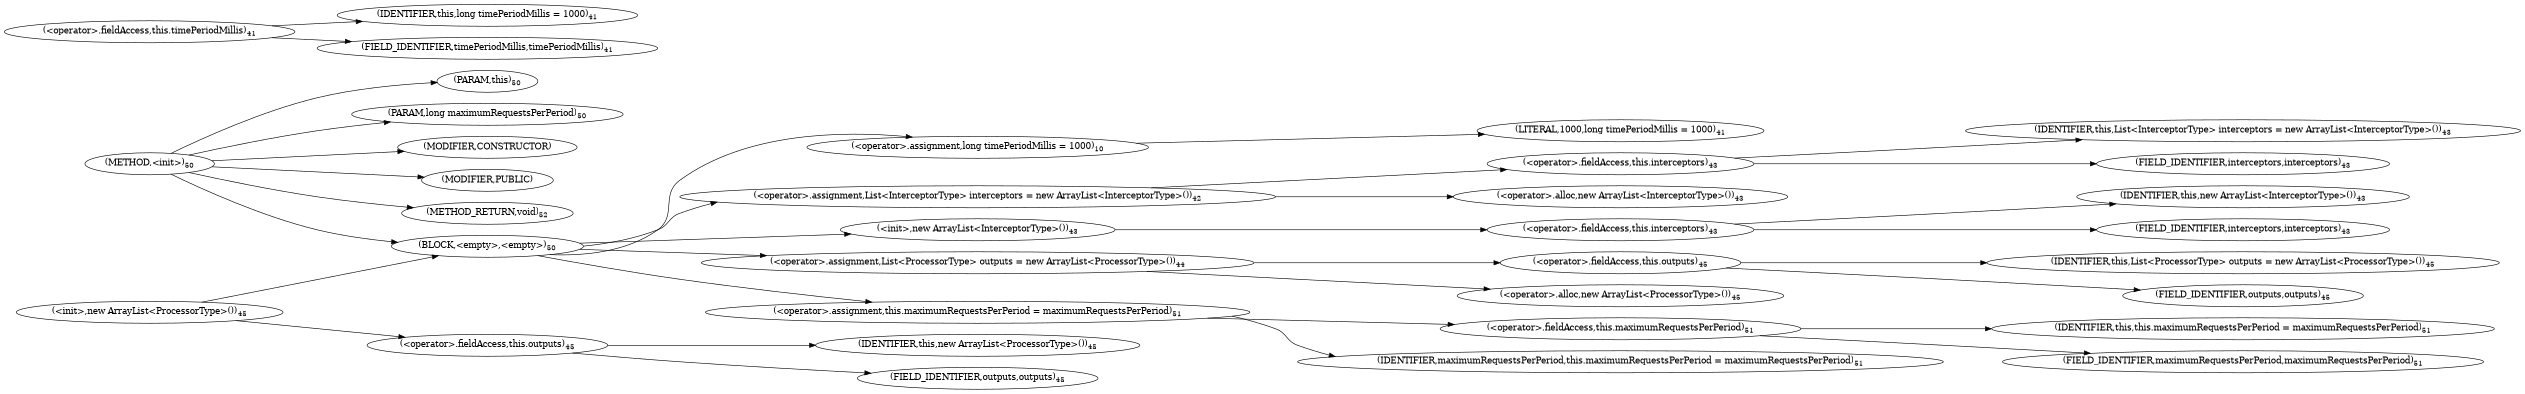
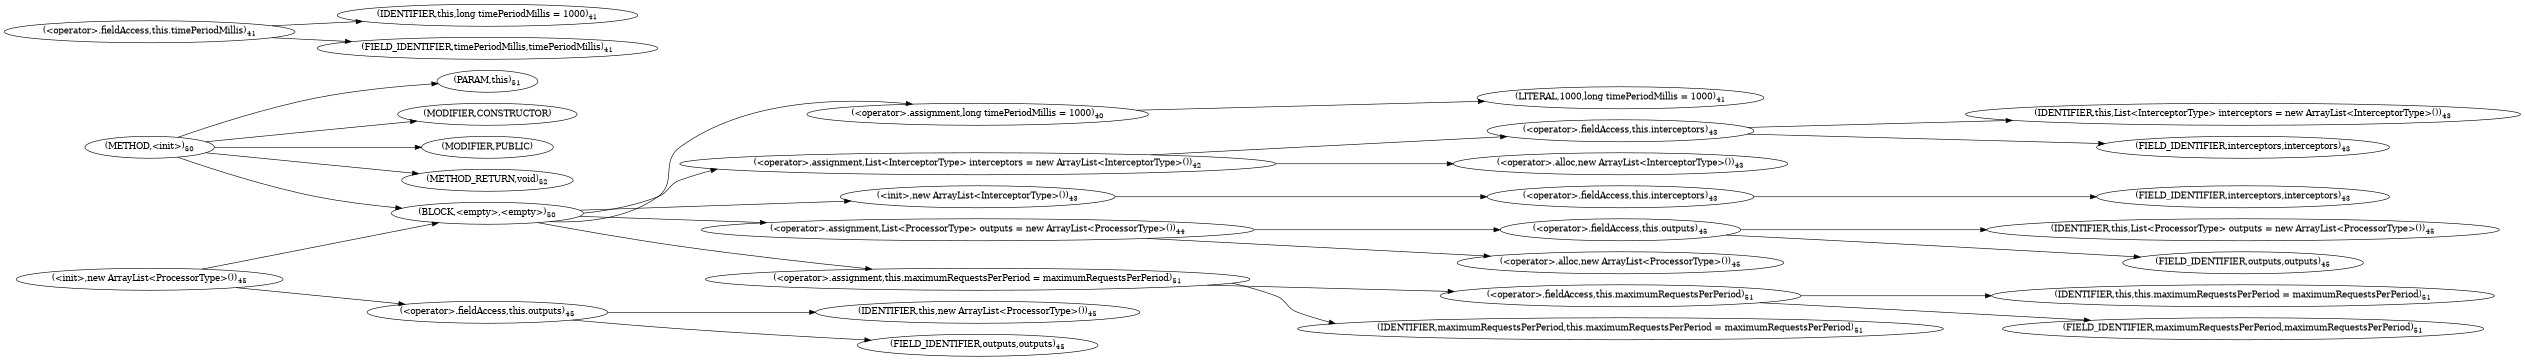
(516, 80) -> (516, 80)
(487, 114) -> none
(1099, 146) -> (1099, 113)
(2243, 197) -> none
